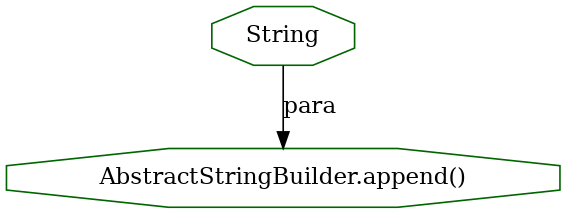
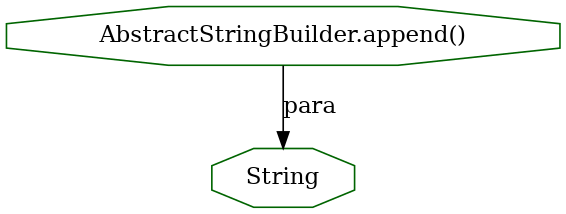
(283, 99) -> (283, 99)
